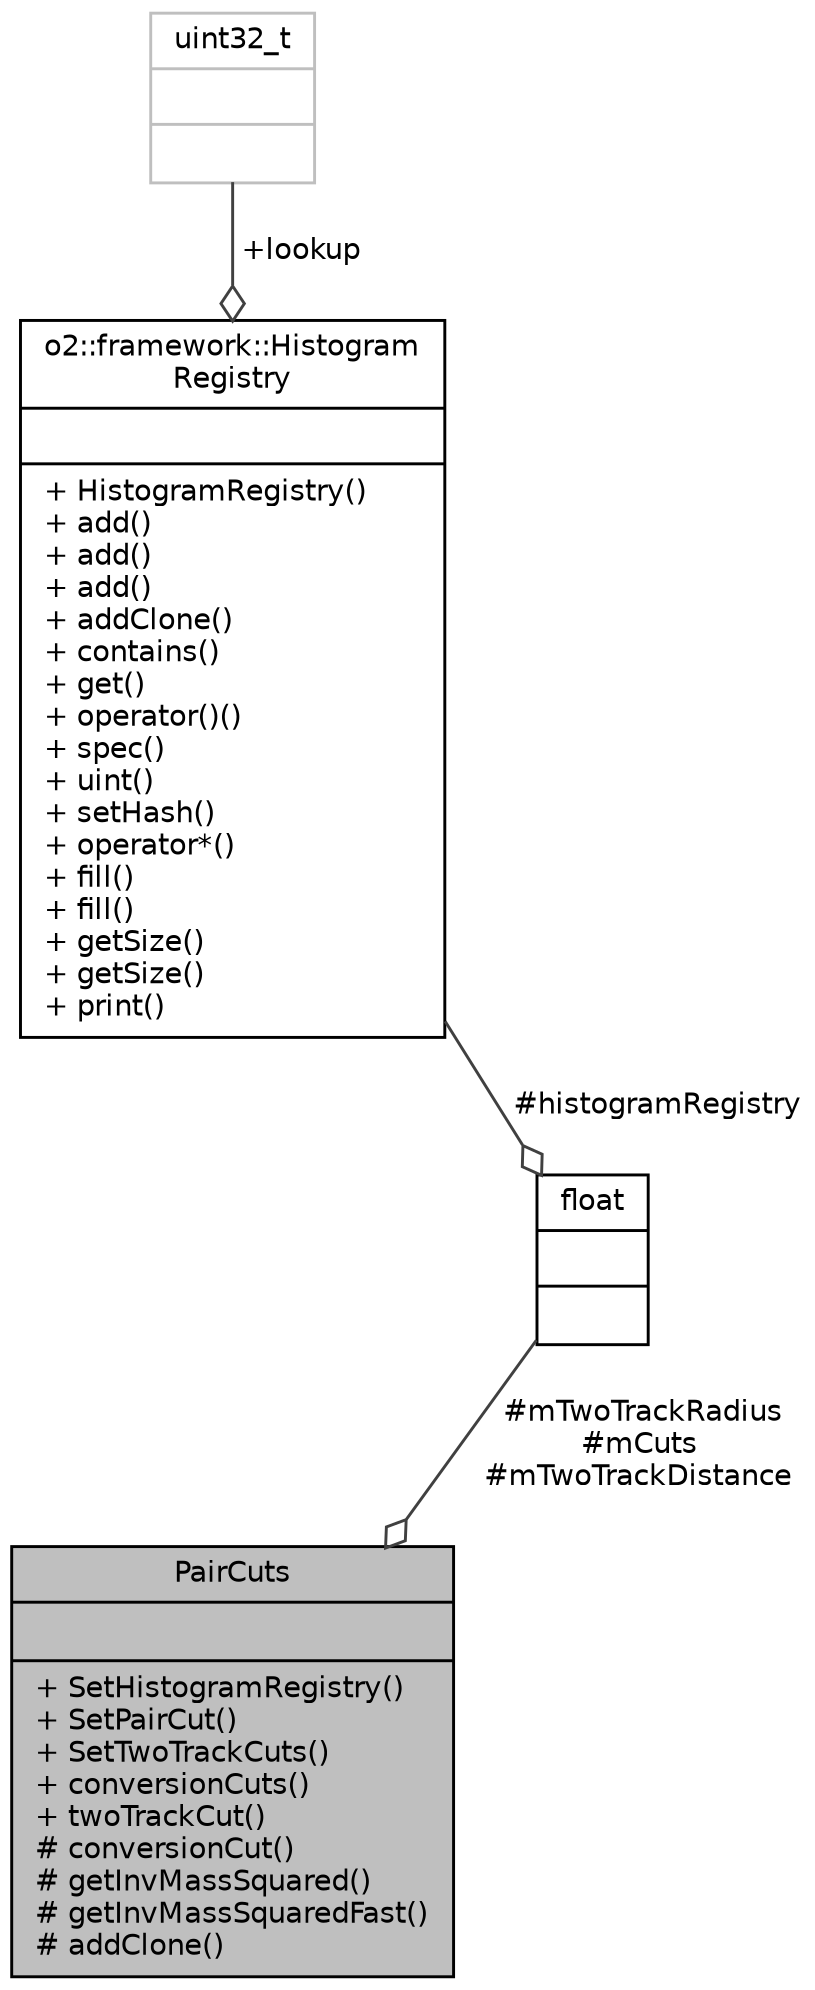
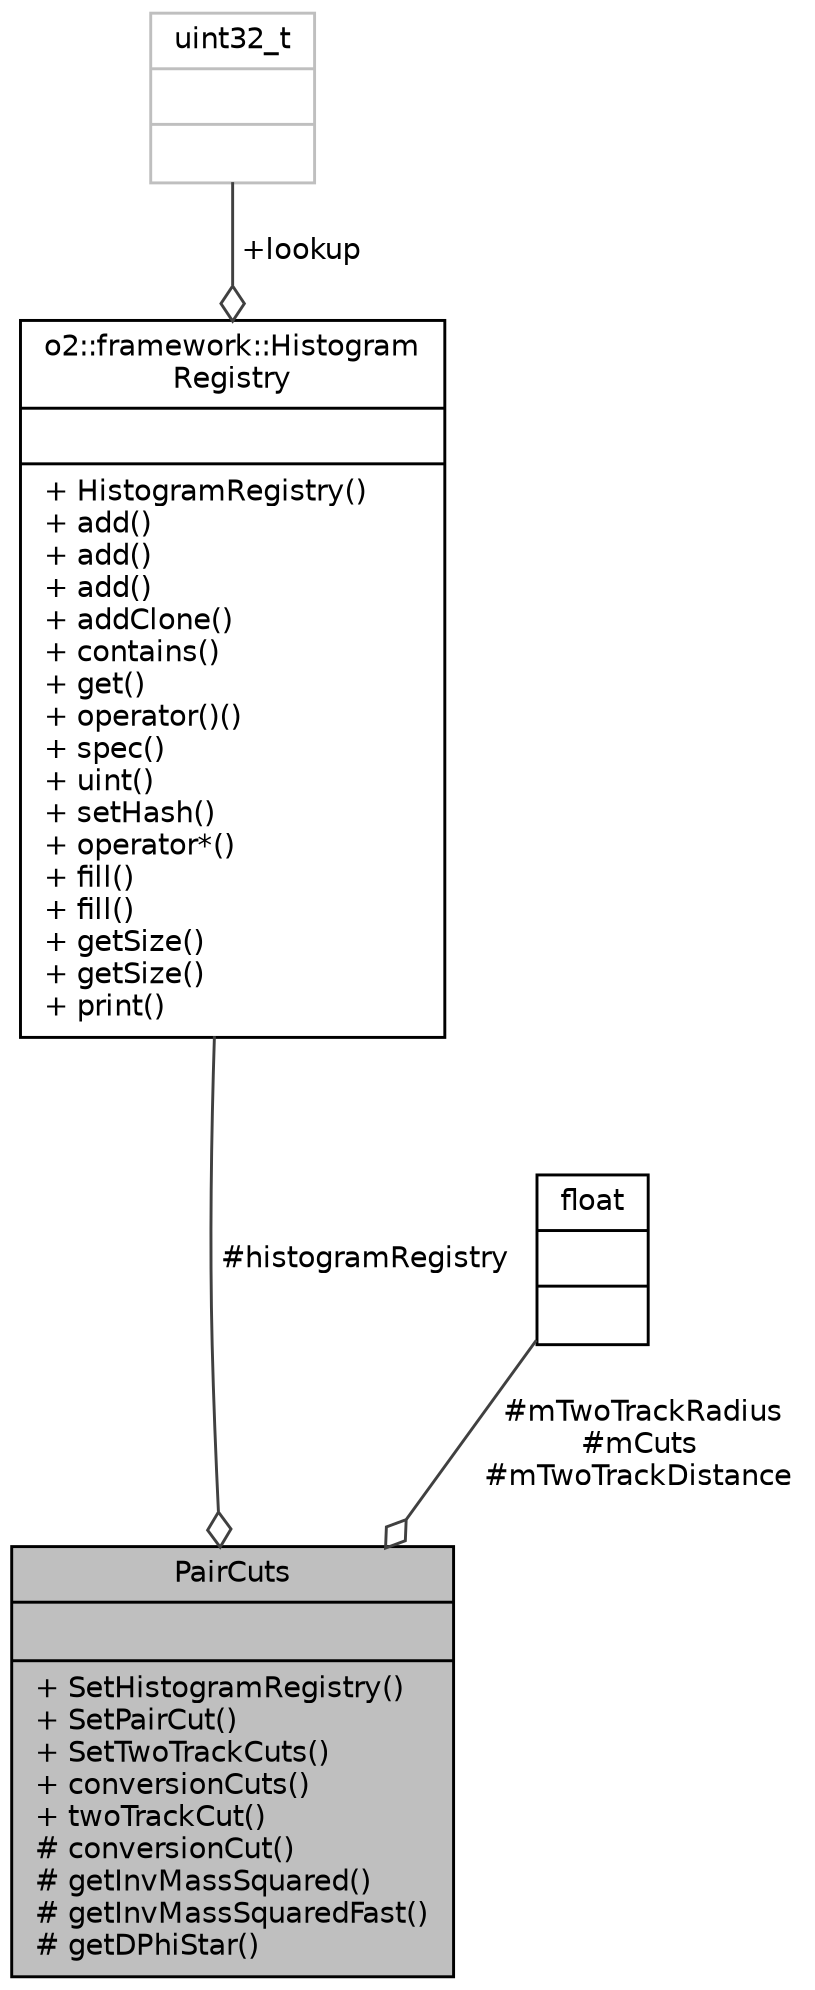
(484, 1083) -> (211, 1274)
(130, 1946) -> (148, 1946)
